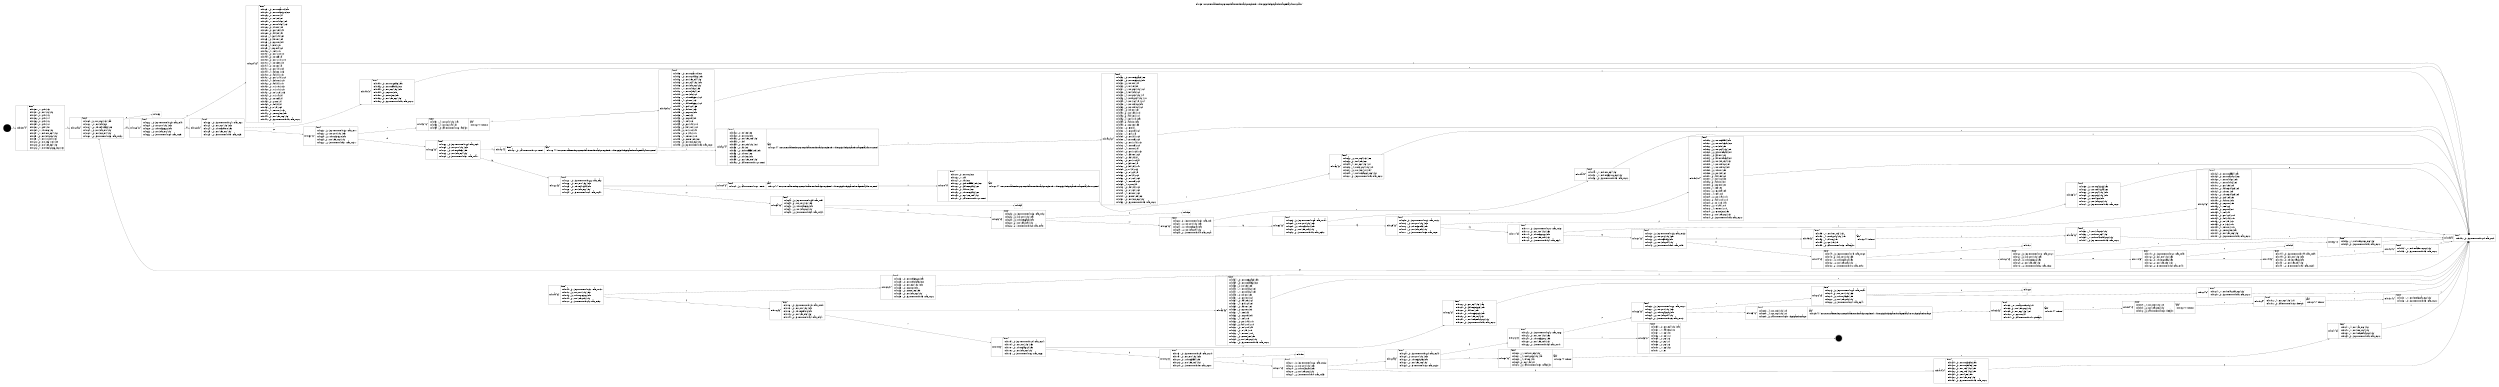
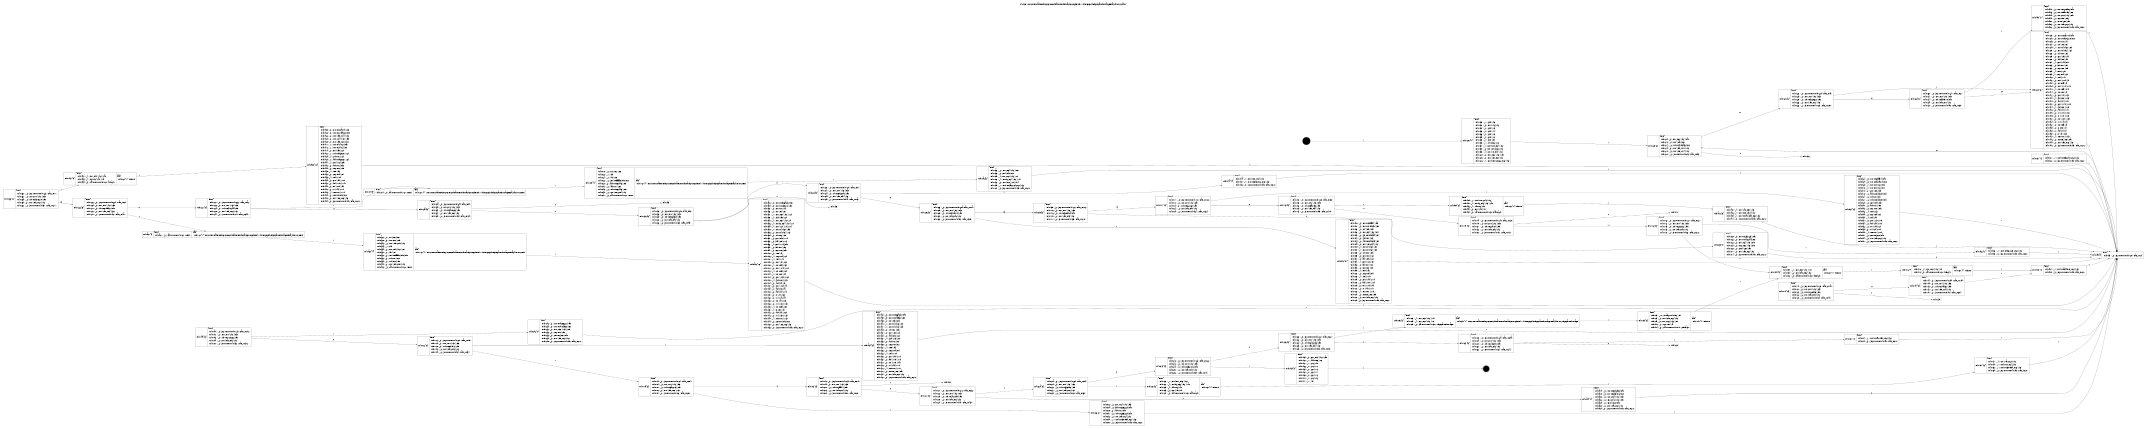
(273, 132) -> (1997, 95)
(2092, 259) -> (1723, 264)
(2354, 300) -> (2002, 270)
